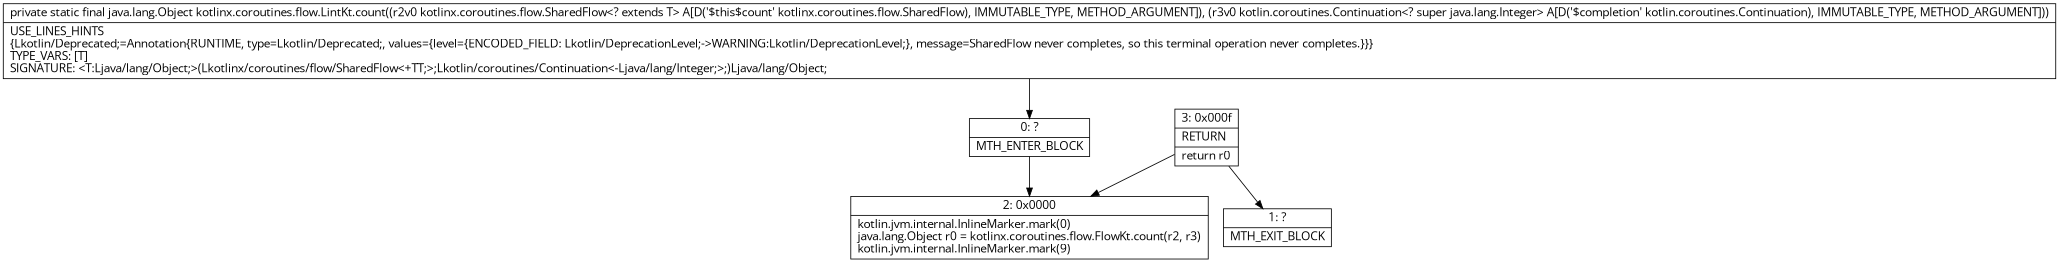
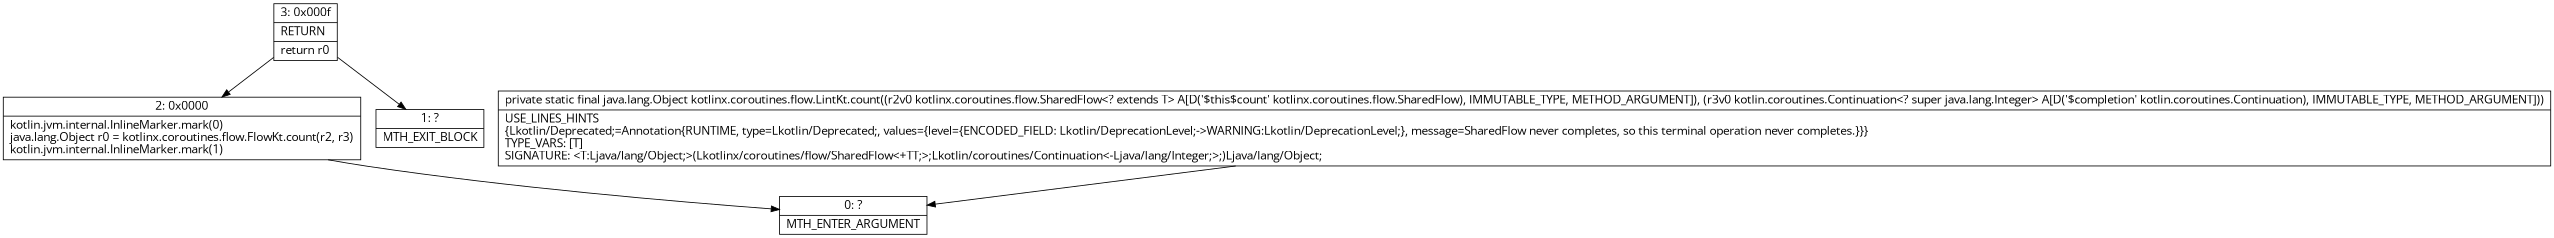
(1030, 147) -> (853, 224)
(1030, 172) -> (549, 189)
(964, 249) -> (117, 150)
